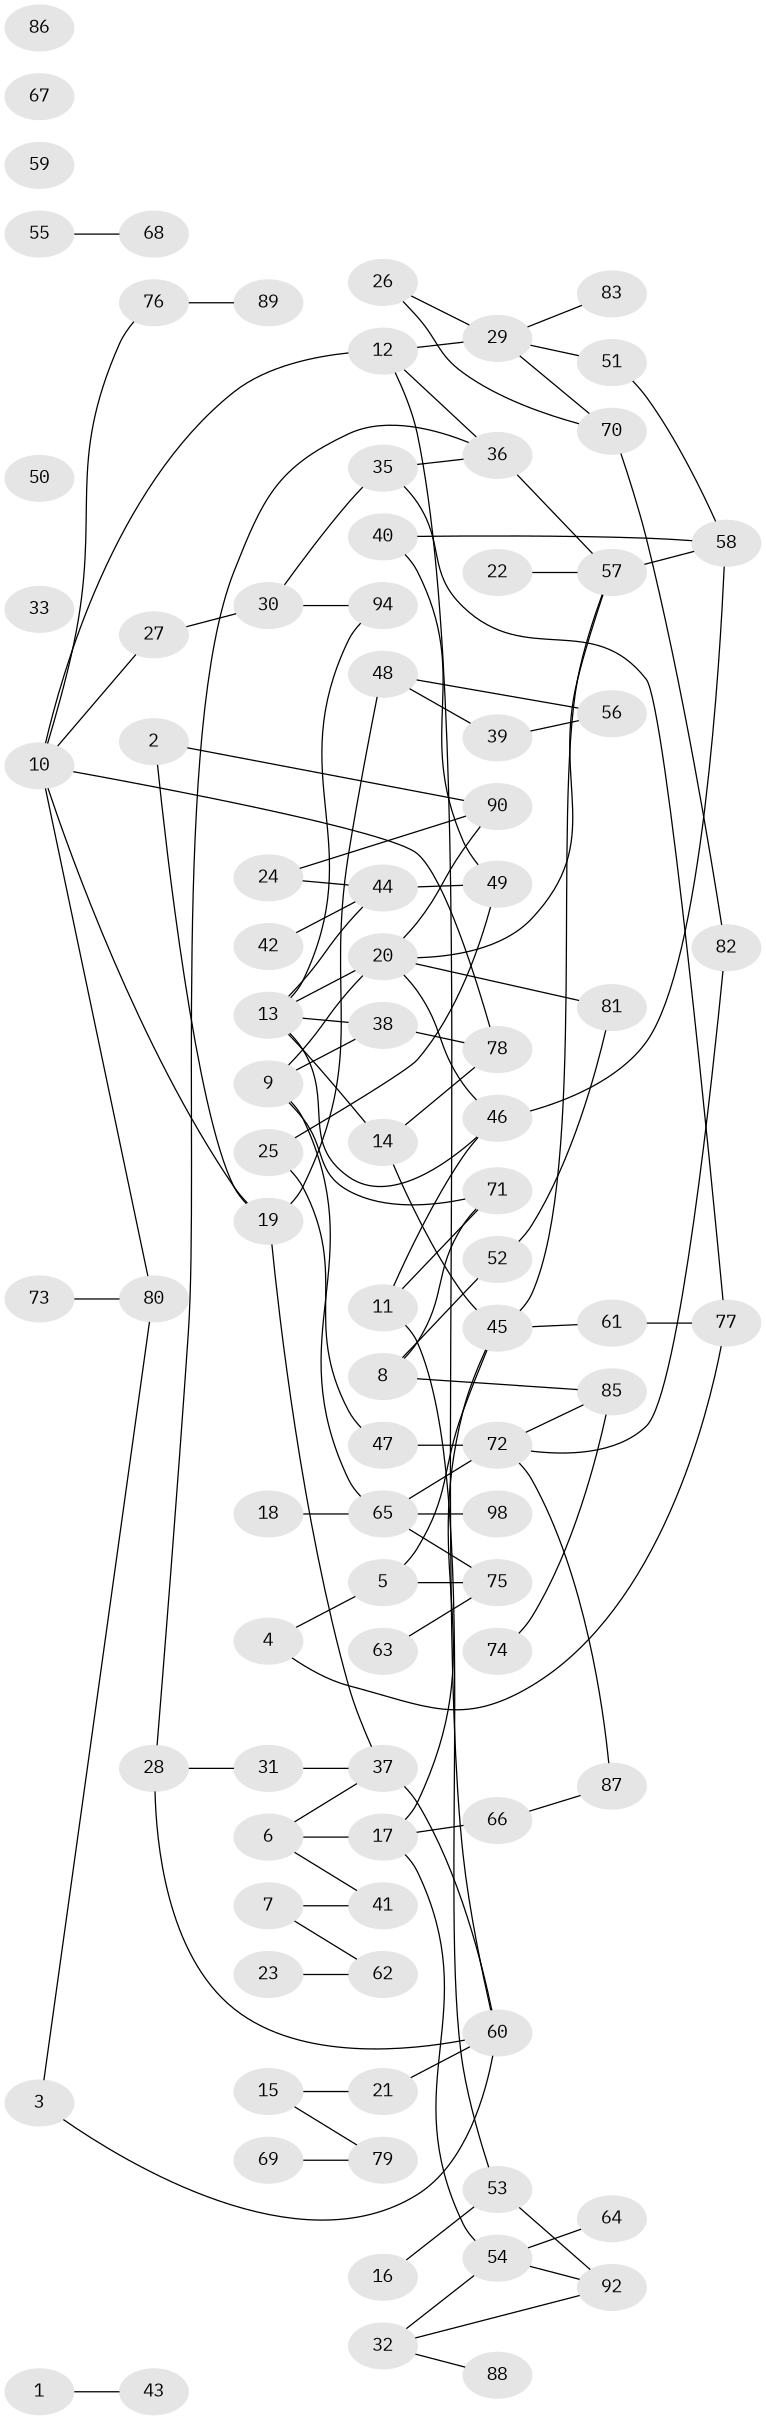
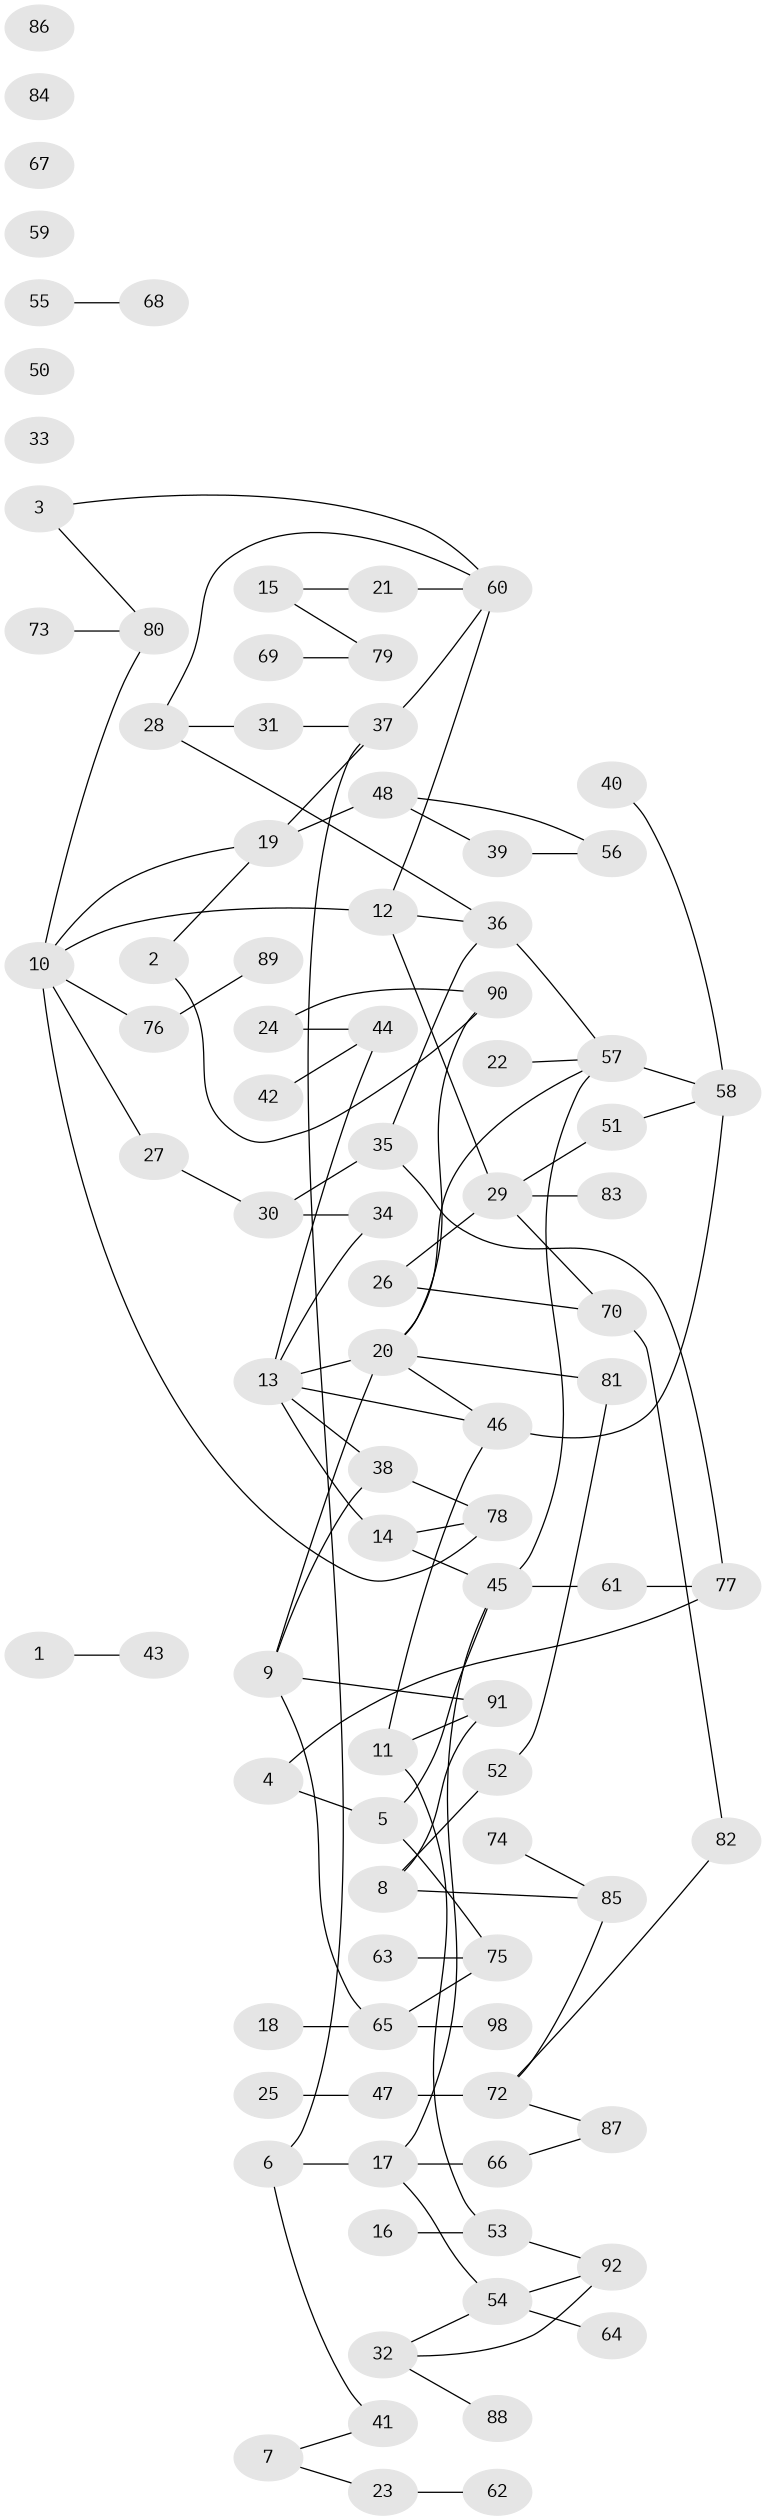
none -> (39, 97)
(383, 606) -> (383, 1215)
(497, 884) -> none
(497, 1191) -> (497, 1704)
(436, 1482) -> none
(326, 1940) -> (326, 2475)
